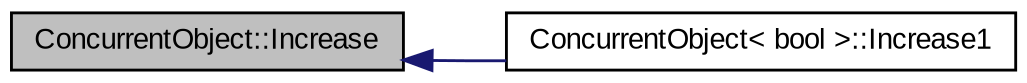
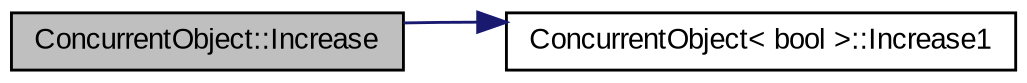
(470, 61) -> (440, 22)
